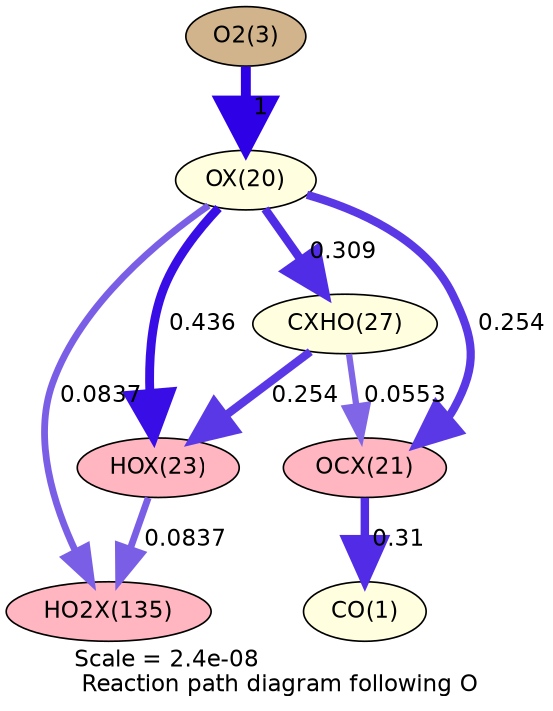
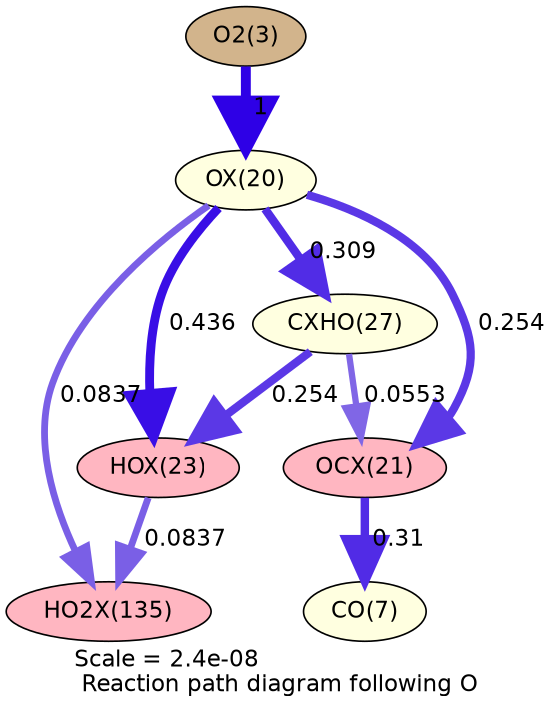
(365, 612) -> (365, 612)
